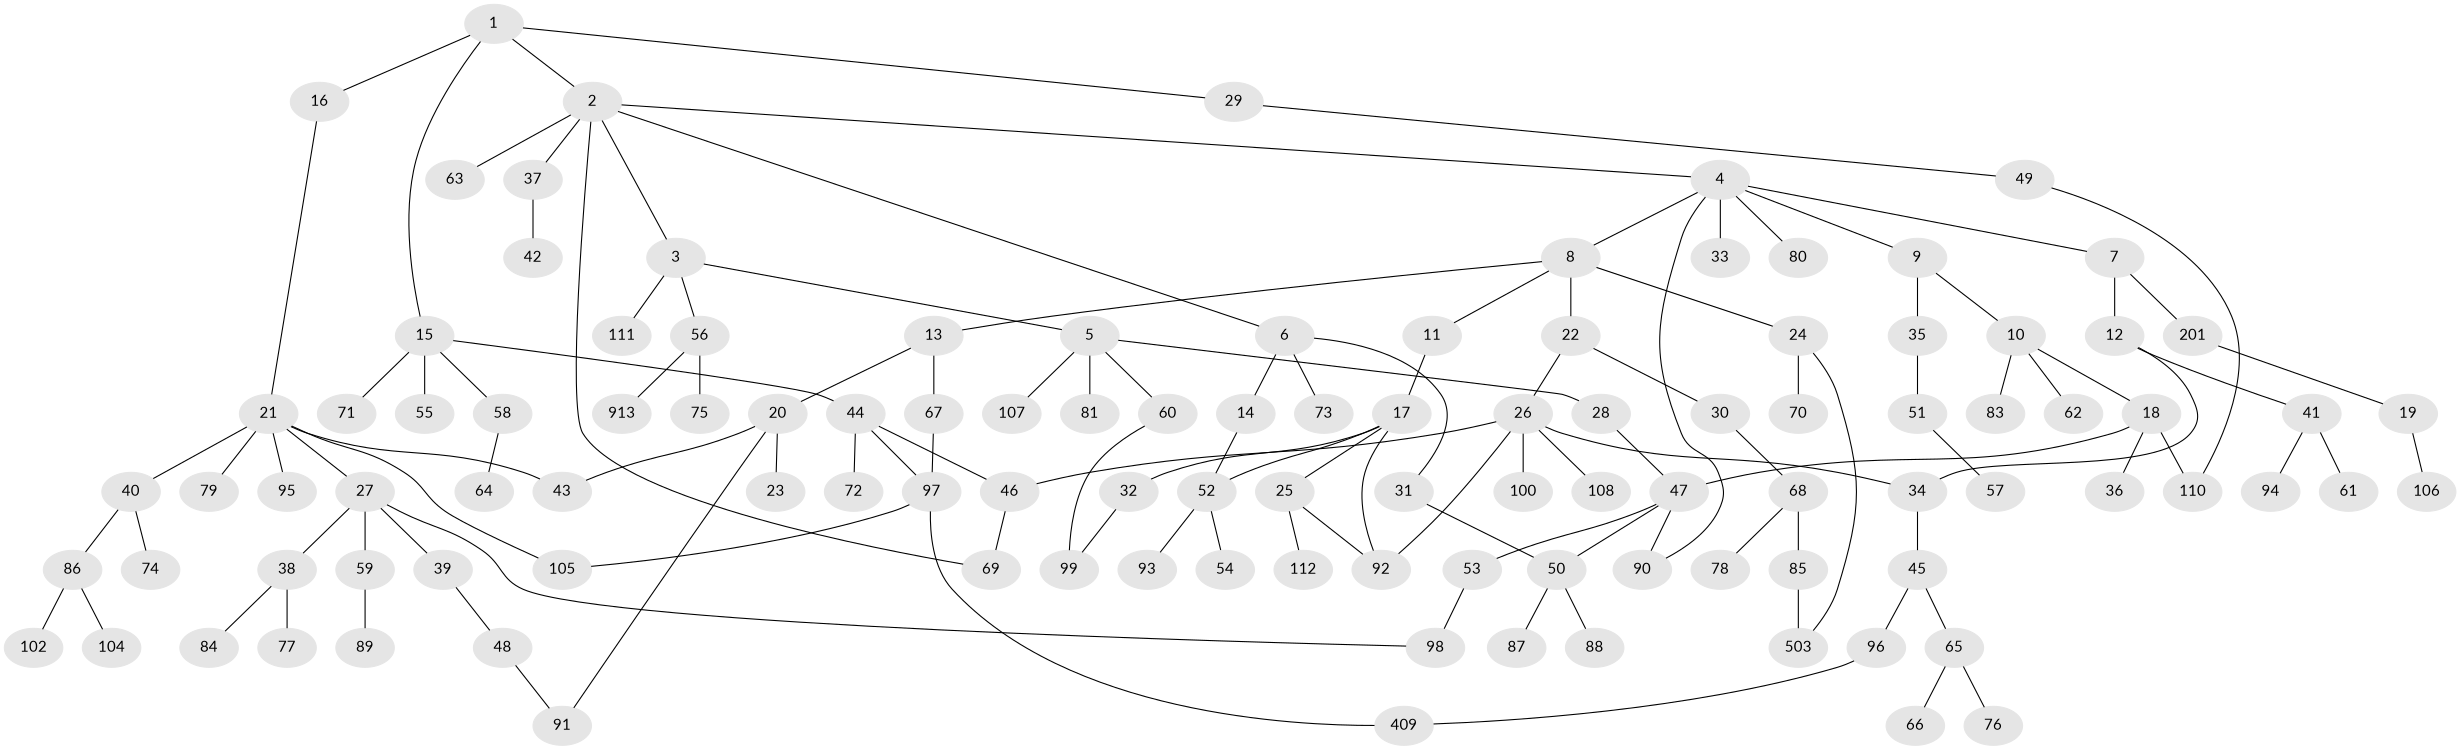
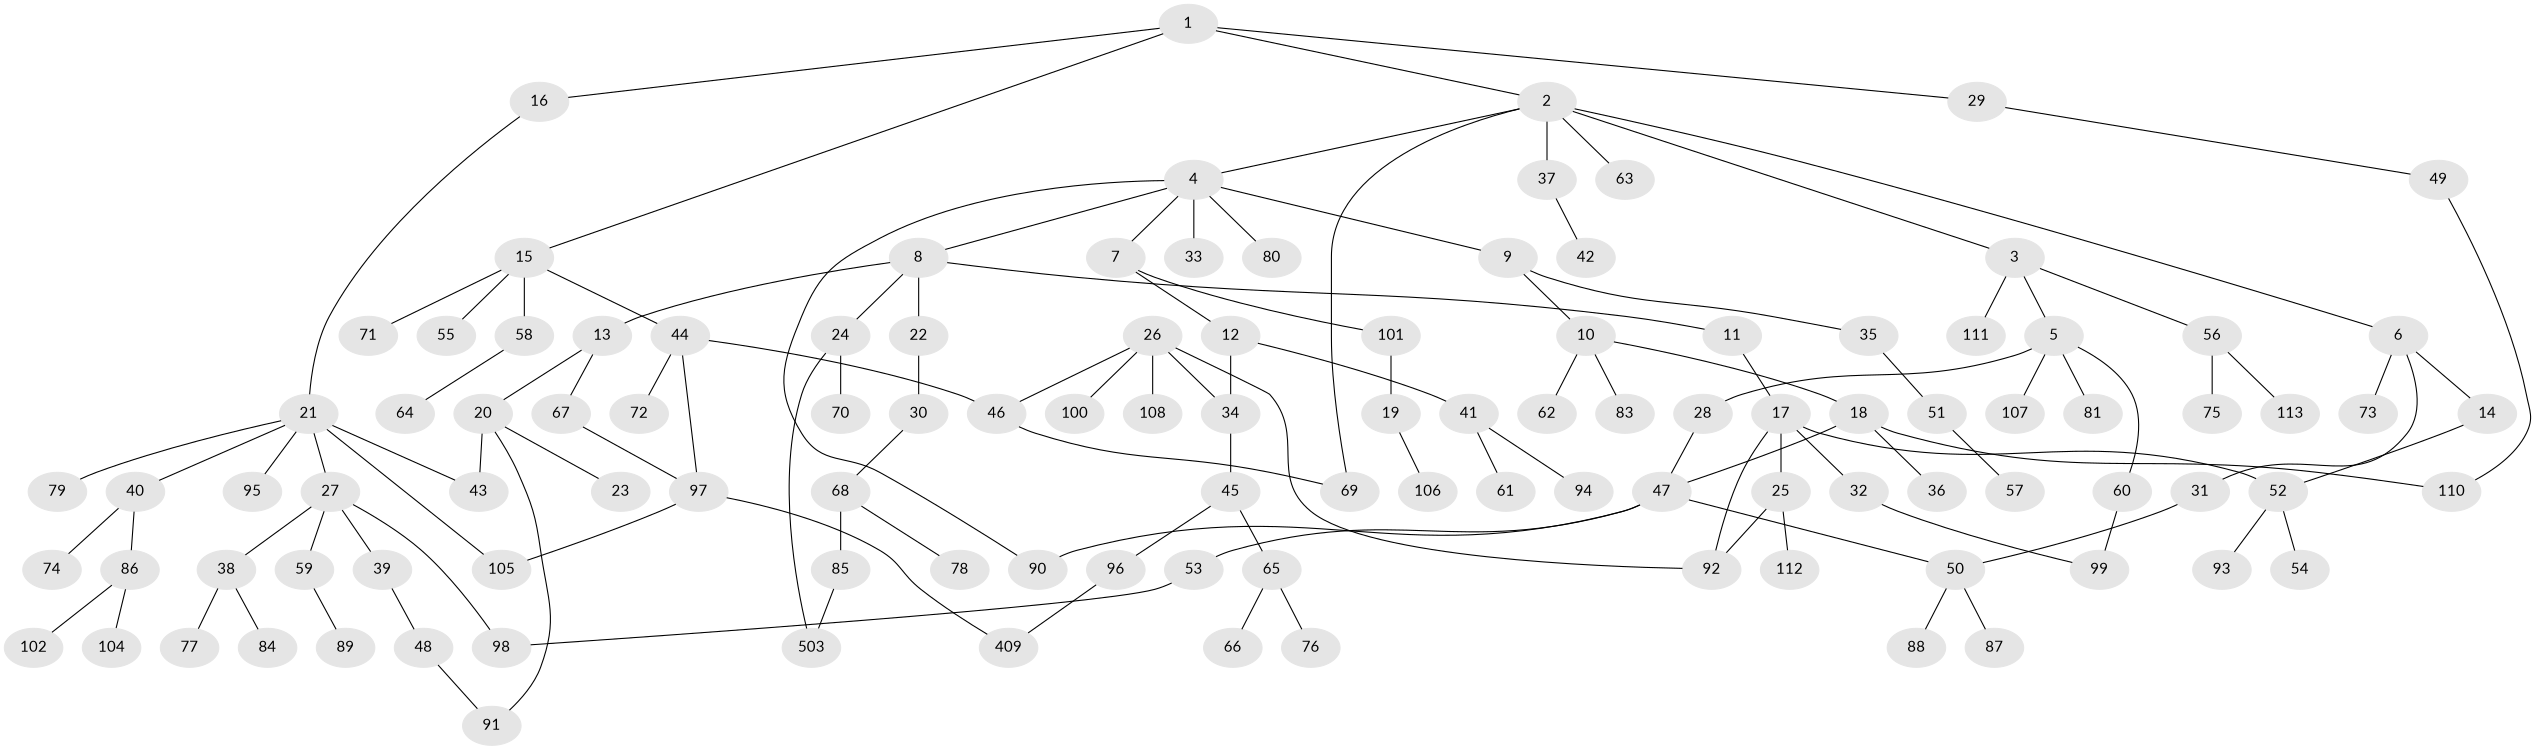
(2193, 336) -> (1391, 336)
(1547, 375) -> none
(622, 414) -> (2290, 414)
